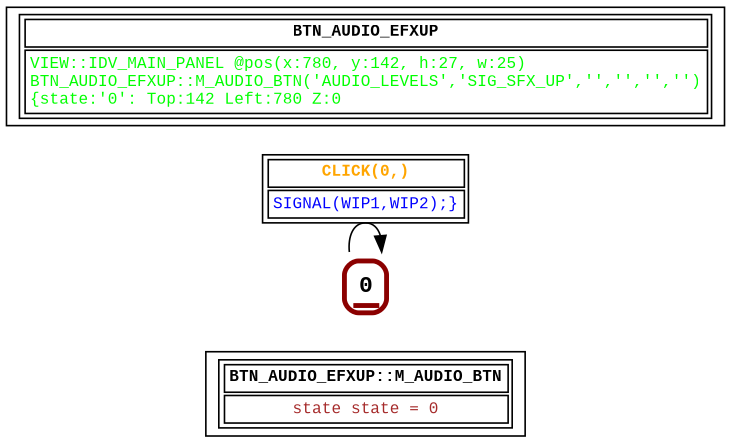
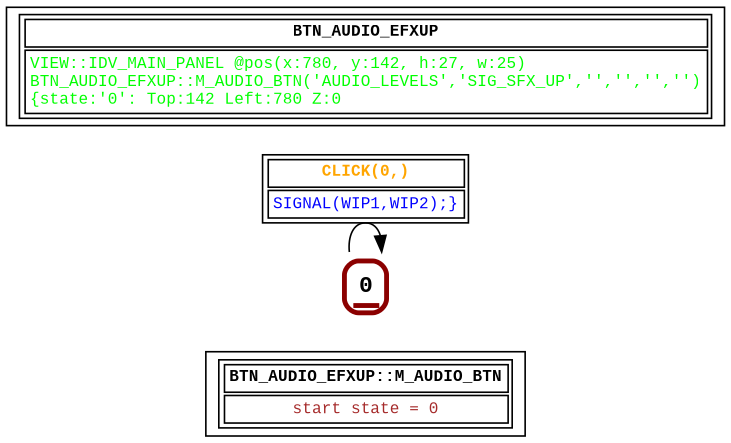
(366, 408) -> (366, 408)
